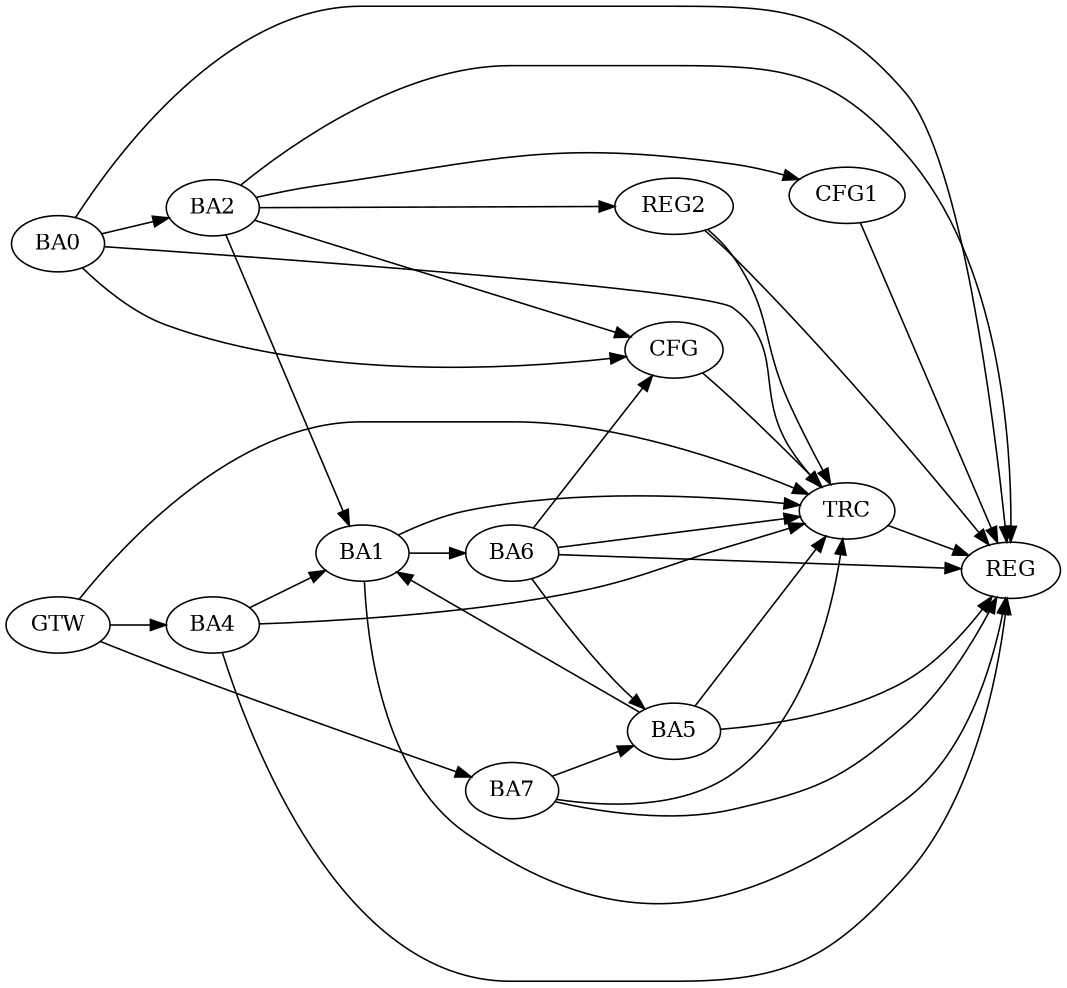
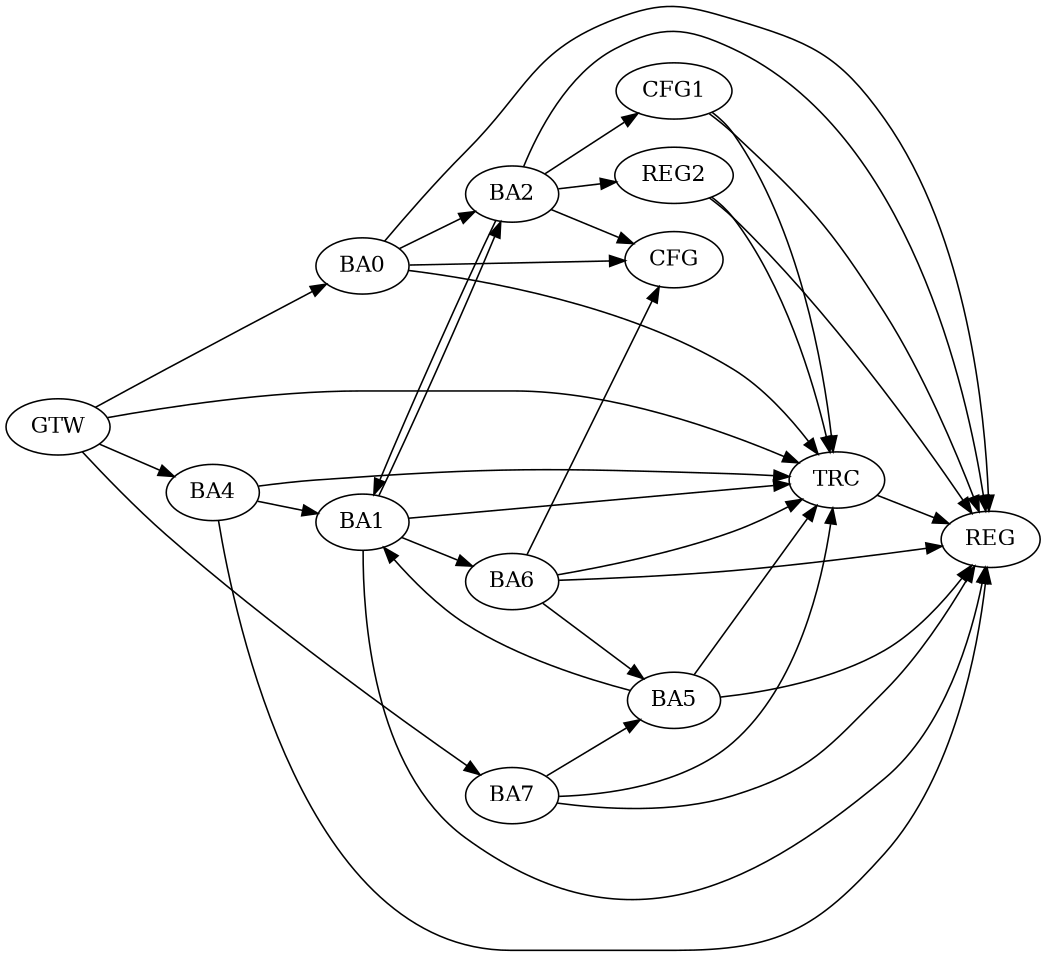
none -> (204, 349)
none -> (438, 367)
(757, 423) -> (795, 265)
